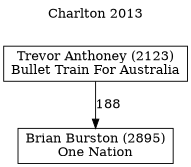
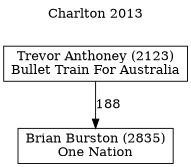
(96, 146) -> (96, 146)
